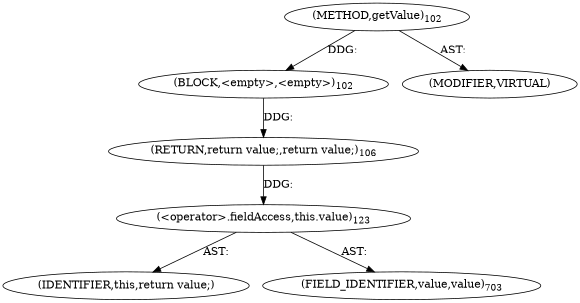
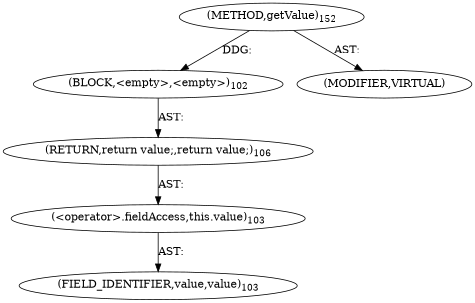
(433, 16) -> (328, 16)
(280, 118) -> (173, 118)
(280, 185) -> (173, 185)
(362, 217) -> (256, 217)
(494, 285) -> (250, 285)
(126, 286) -> none
